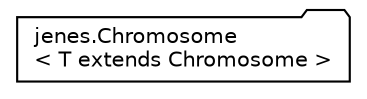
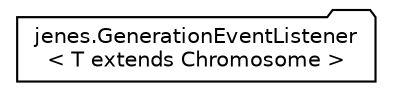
(183, 49) -> (196, 49)
